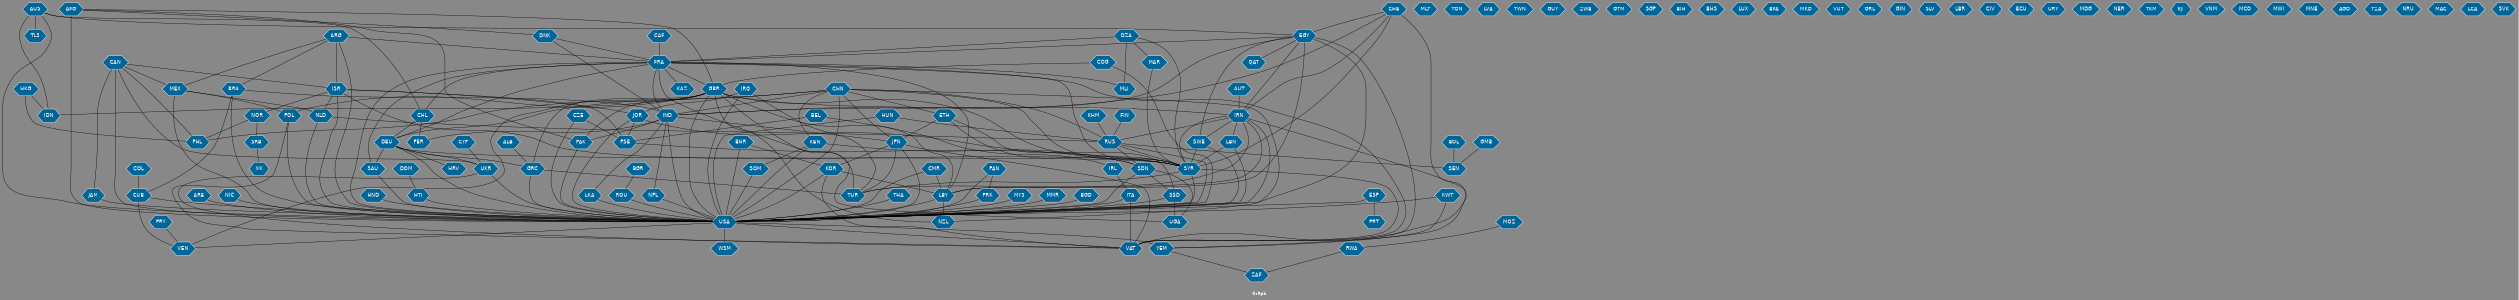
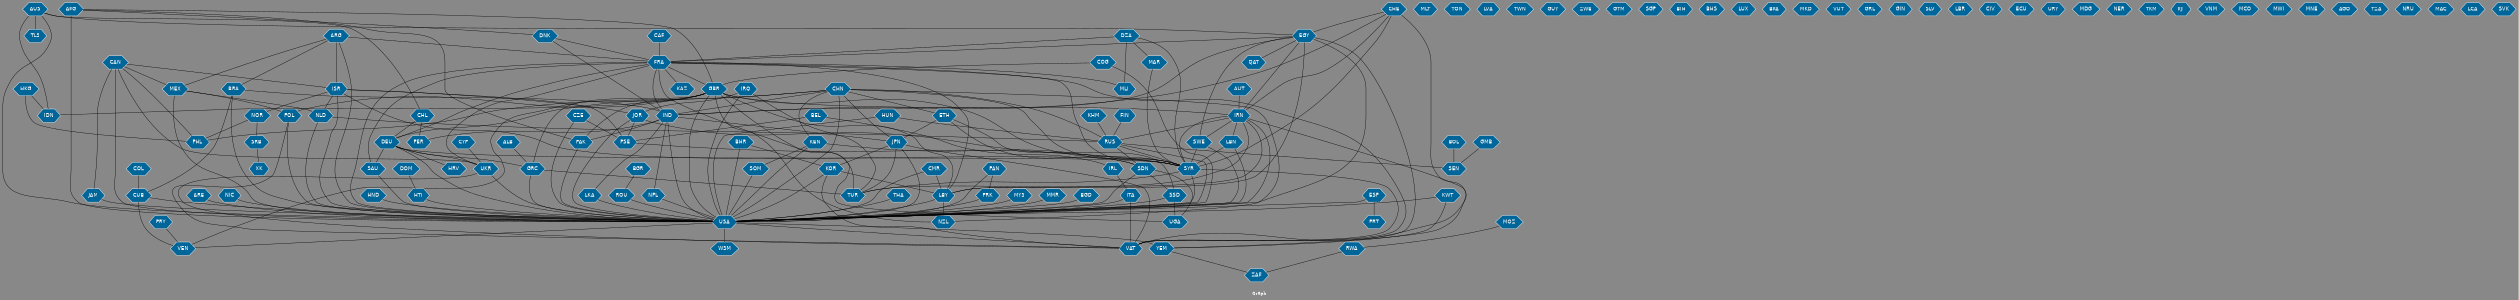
(473, 76) -> (535, 96)
